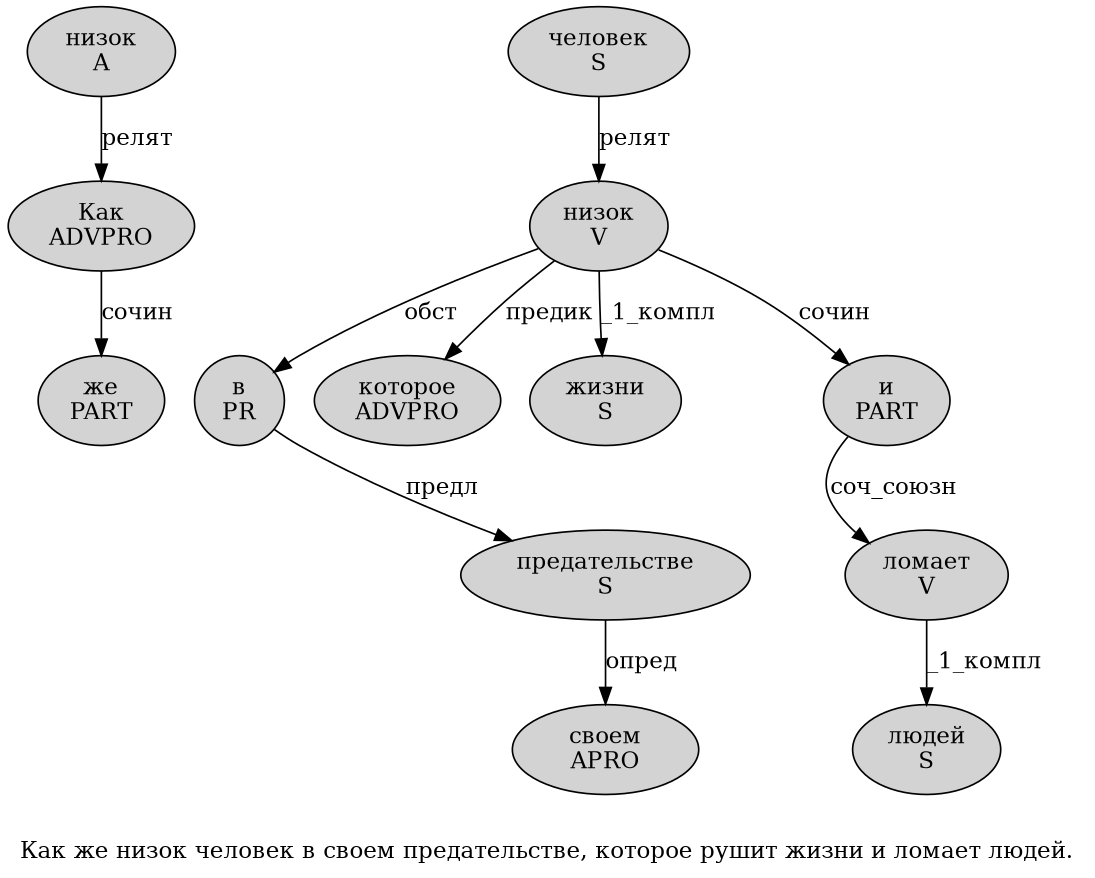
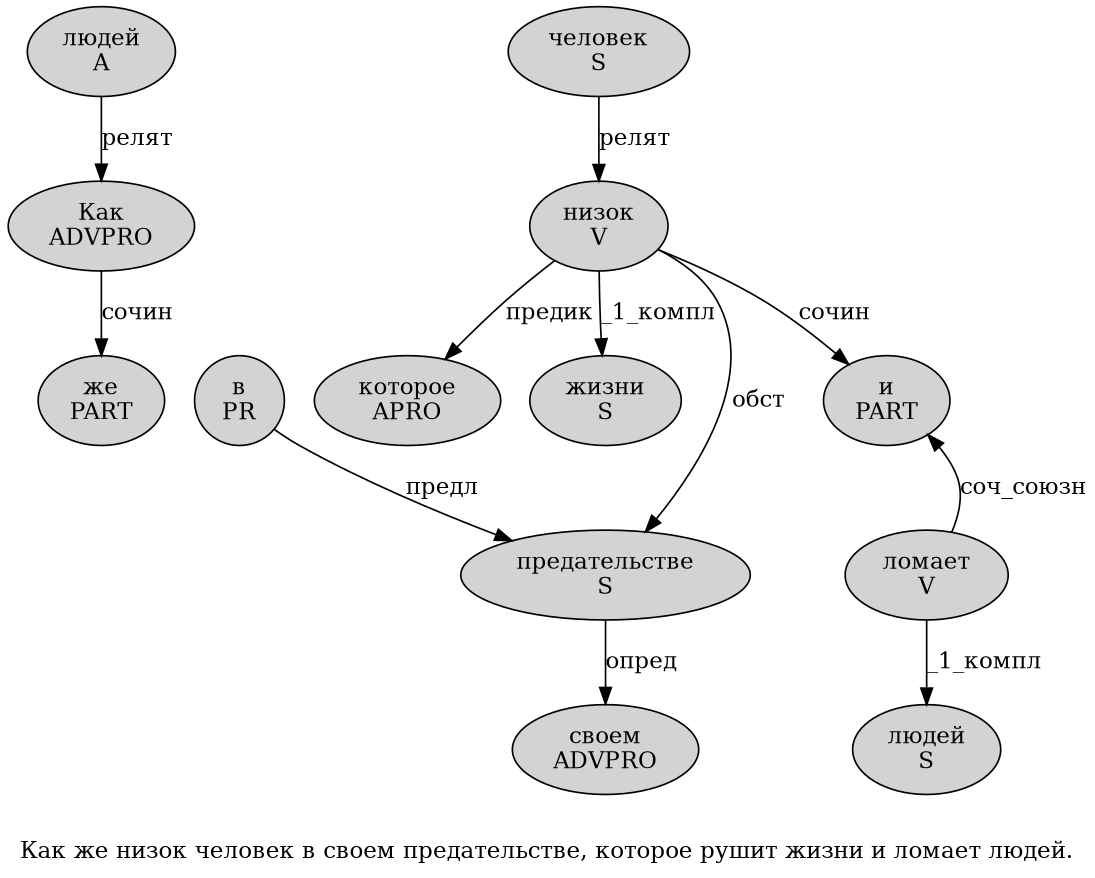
(101, 52) -> (101, 52)
(411, 300) -> (729, 379)
(408, 401) -> (408, 401)
(826, 486) -> (960, 488)
(606, 750) -> (606, 750)
